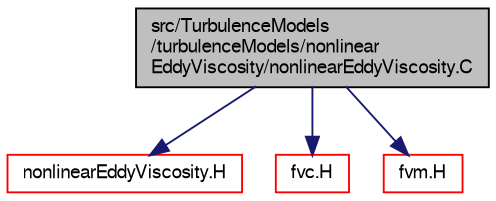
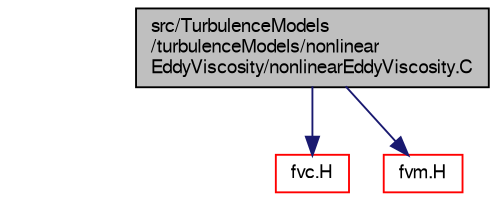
(125, 174) -> none
